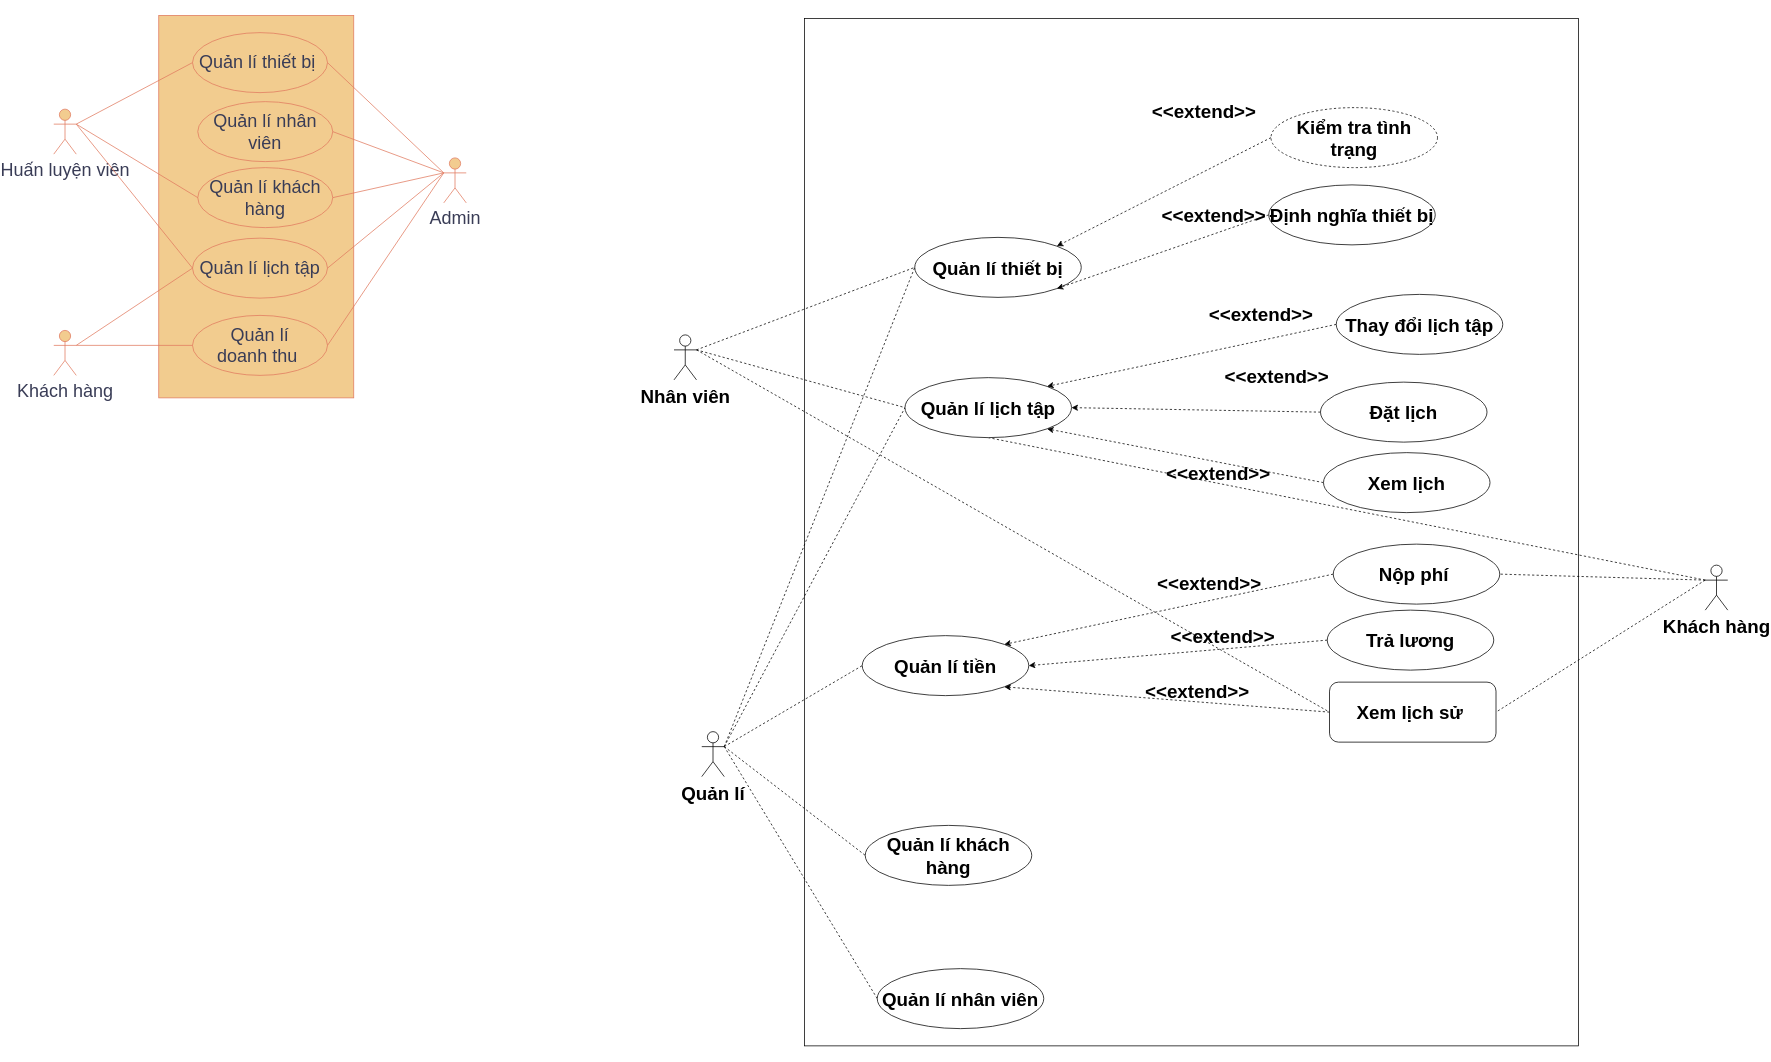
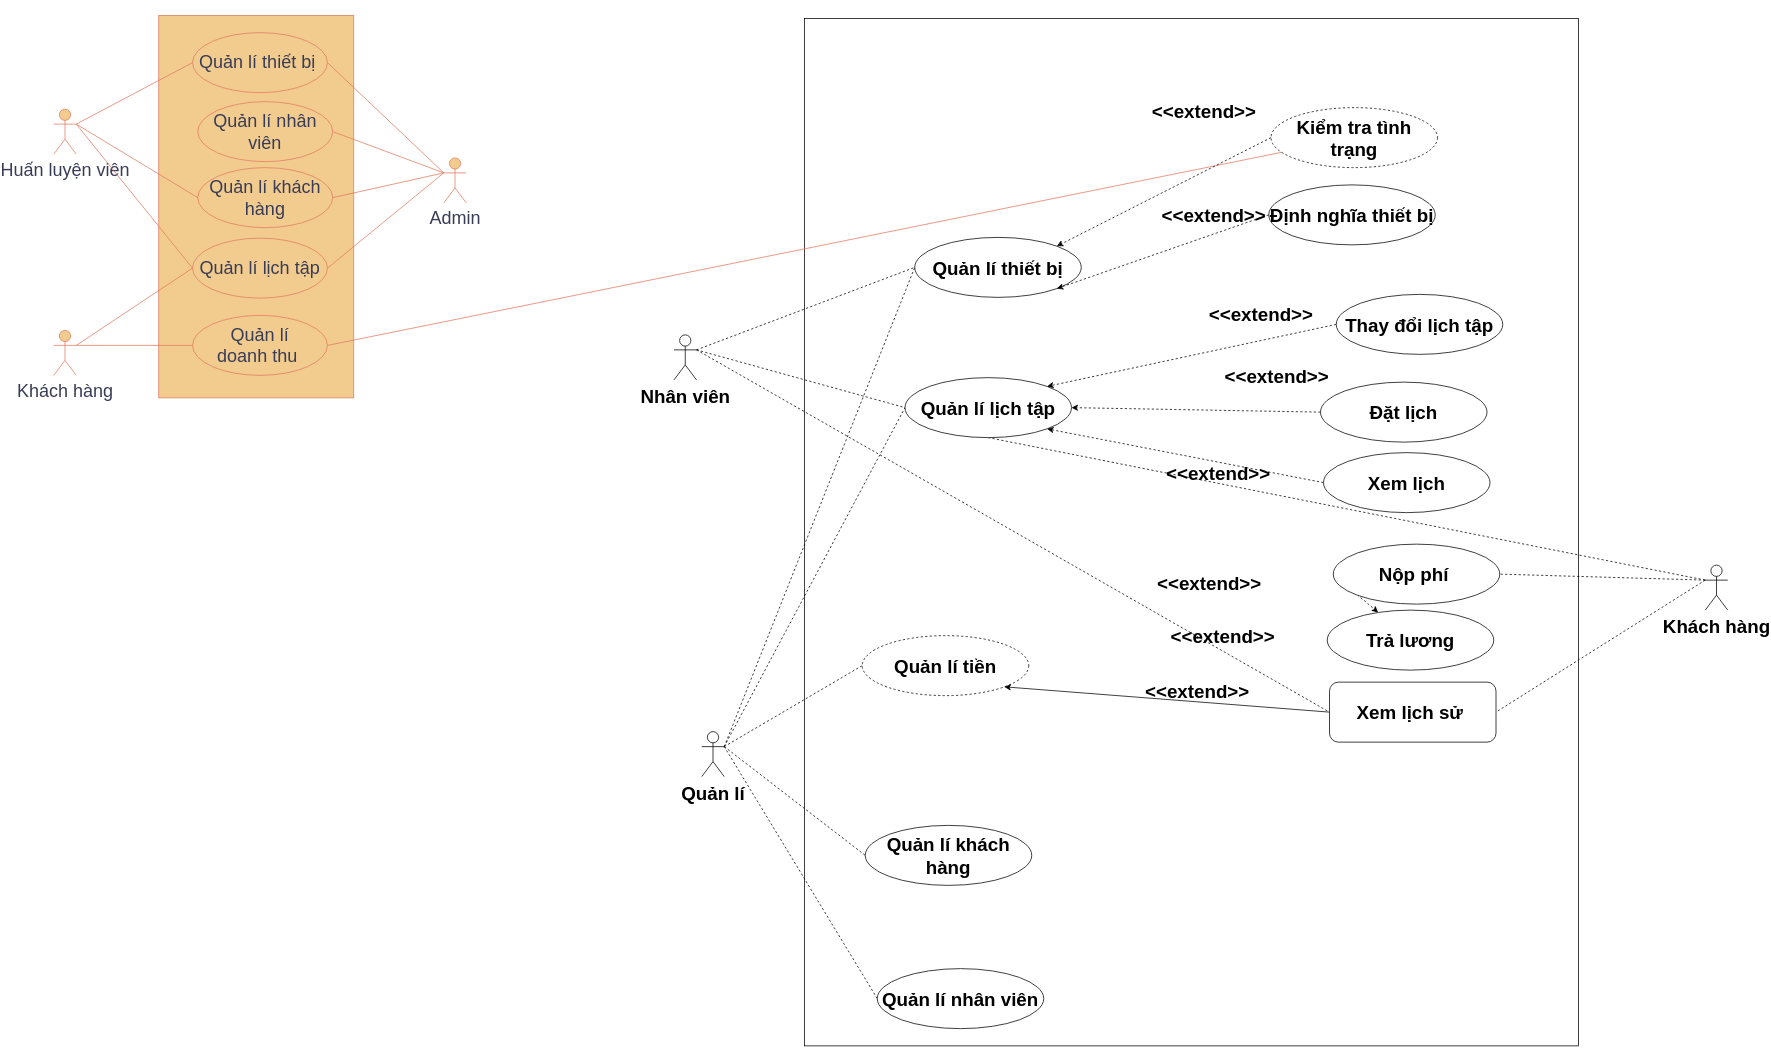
(398, 241) -> (778, 254)
(1044, 636) -> (1367, 603)
(1125, 657) -> none
(945, 666) -> (945, 666)
(1168, 700) -> (1168, 700)
